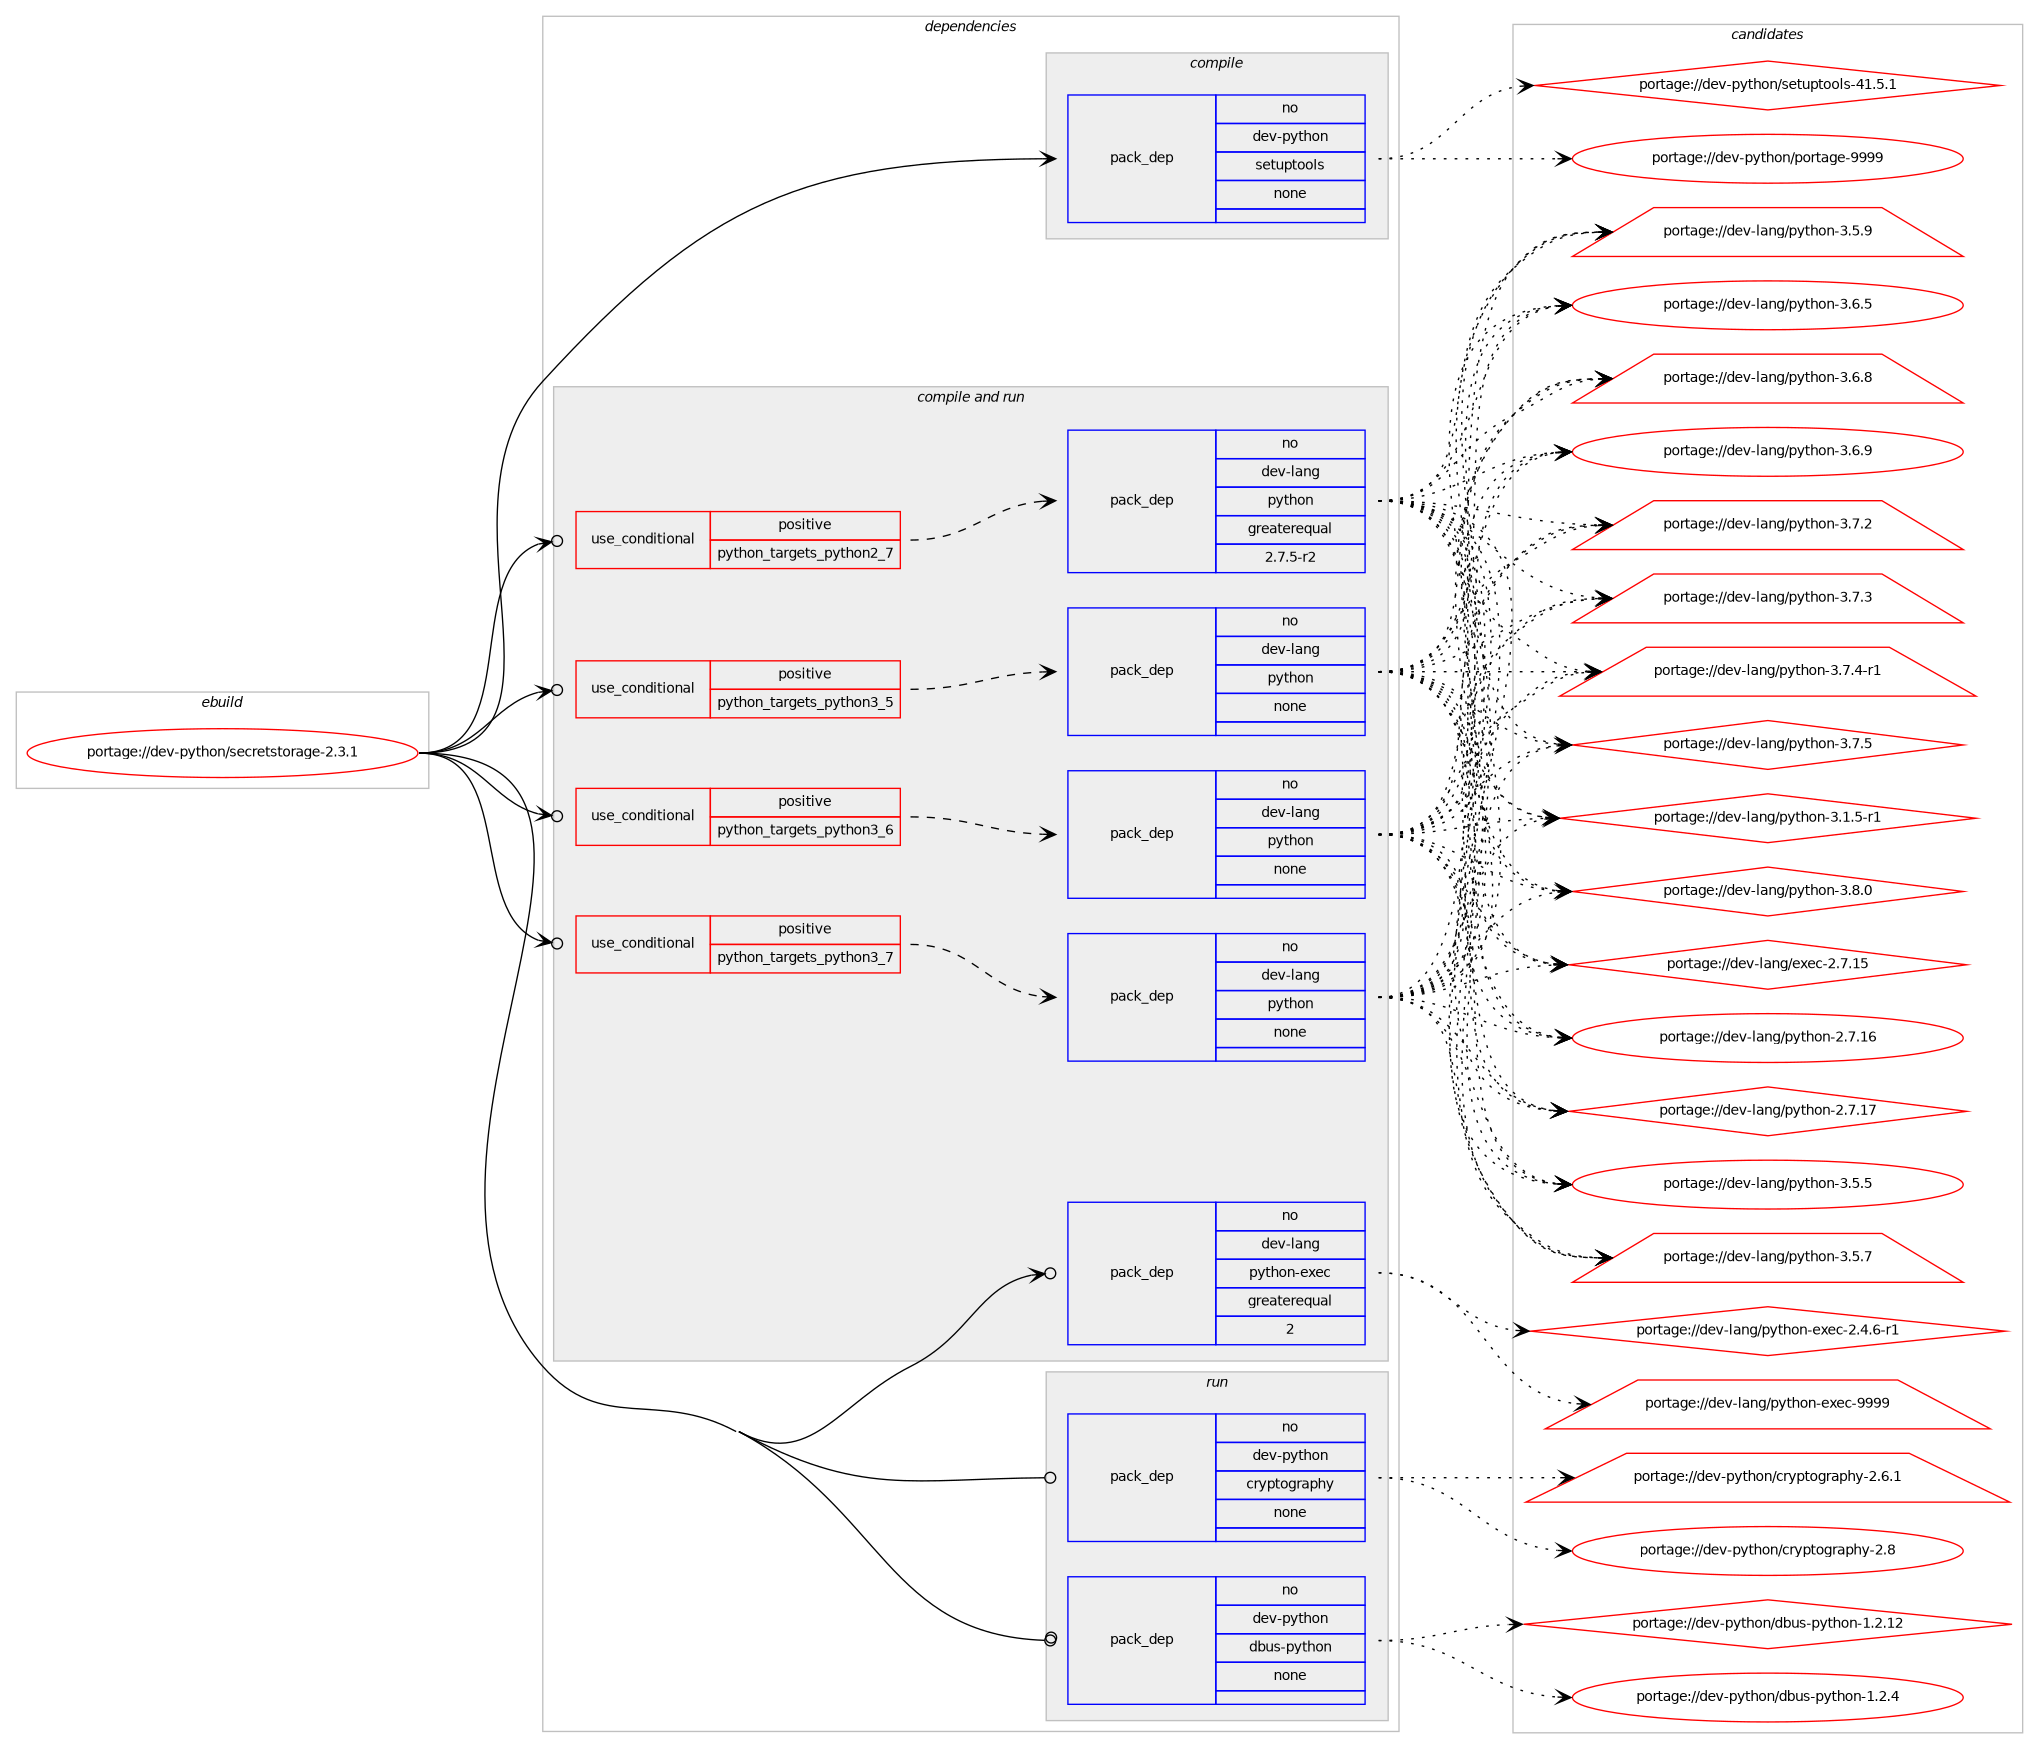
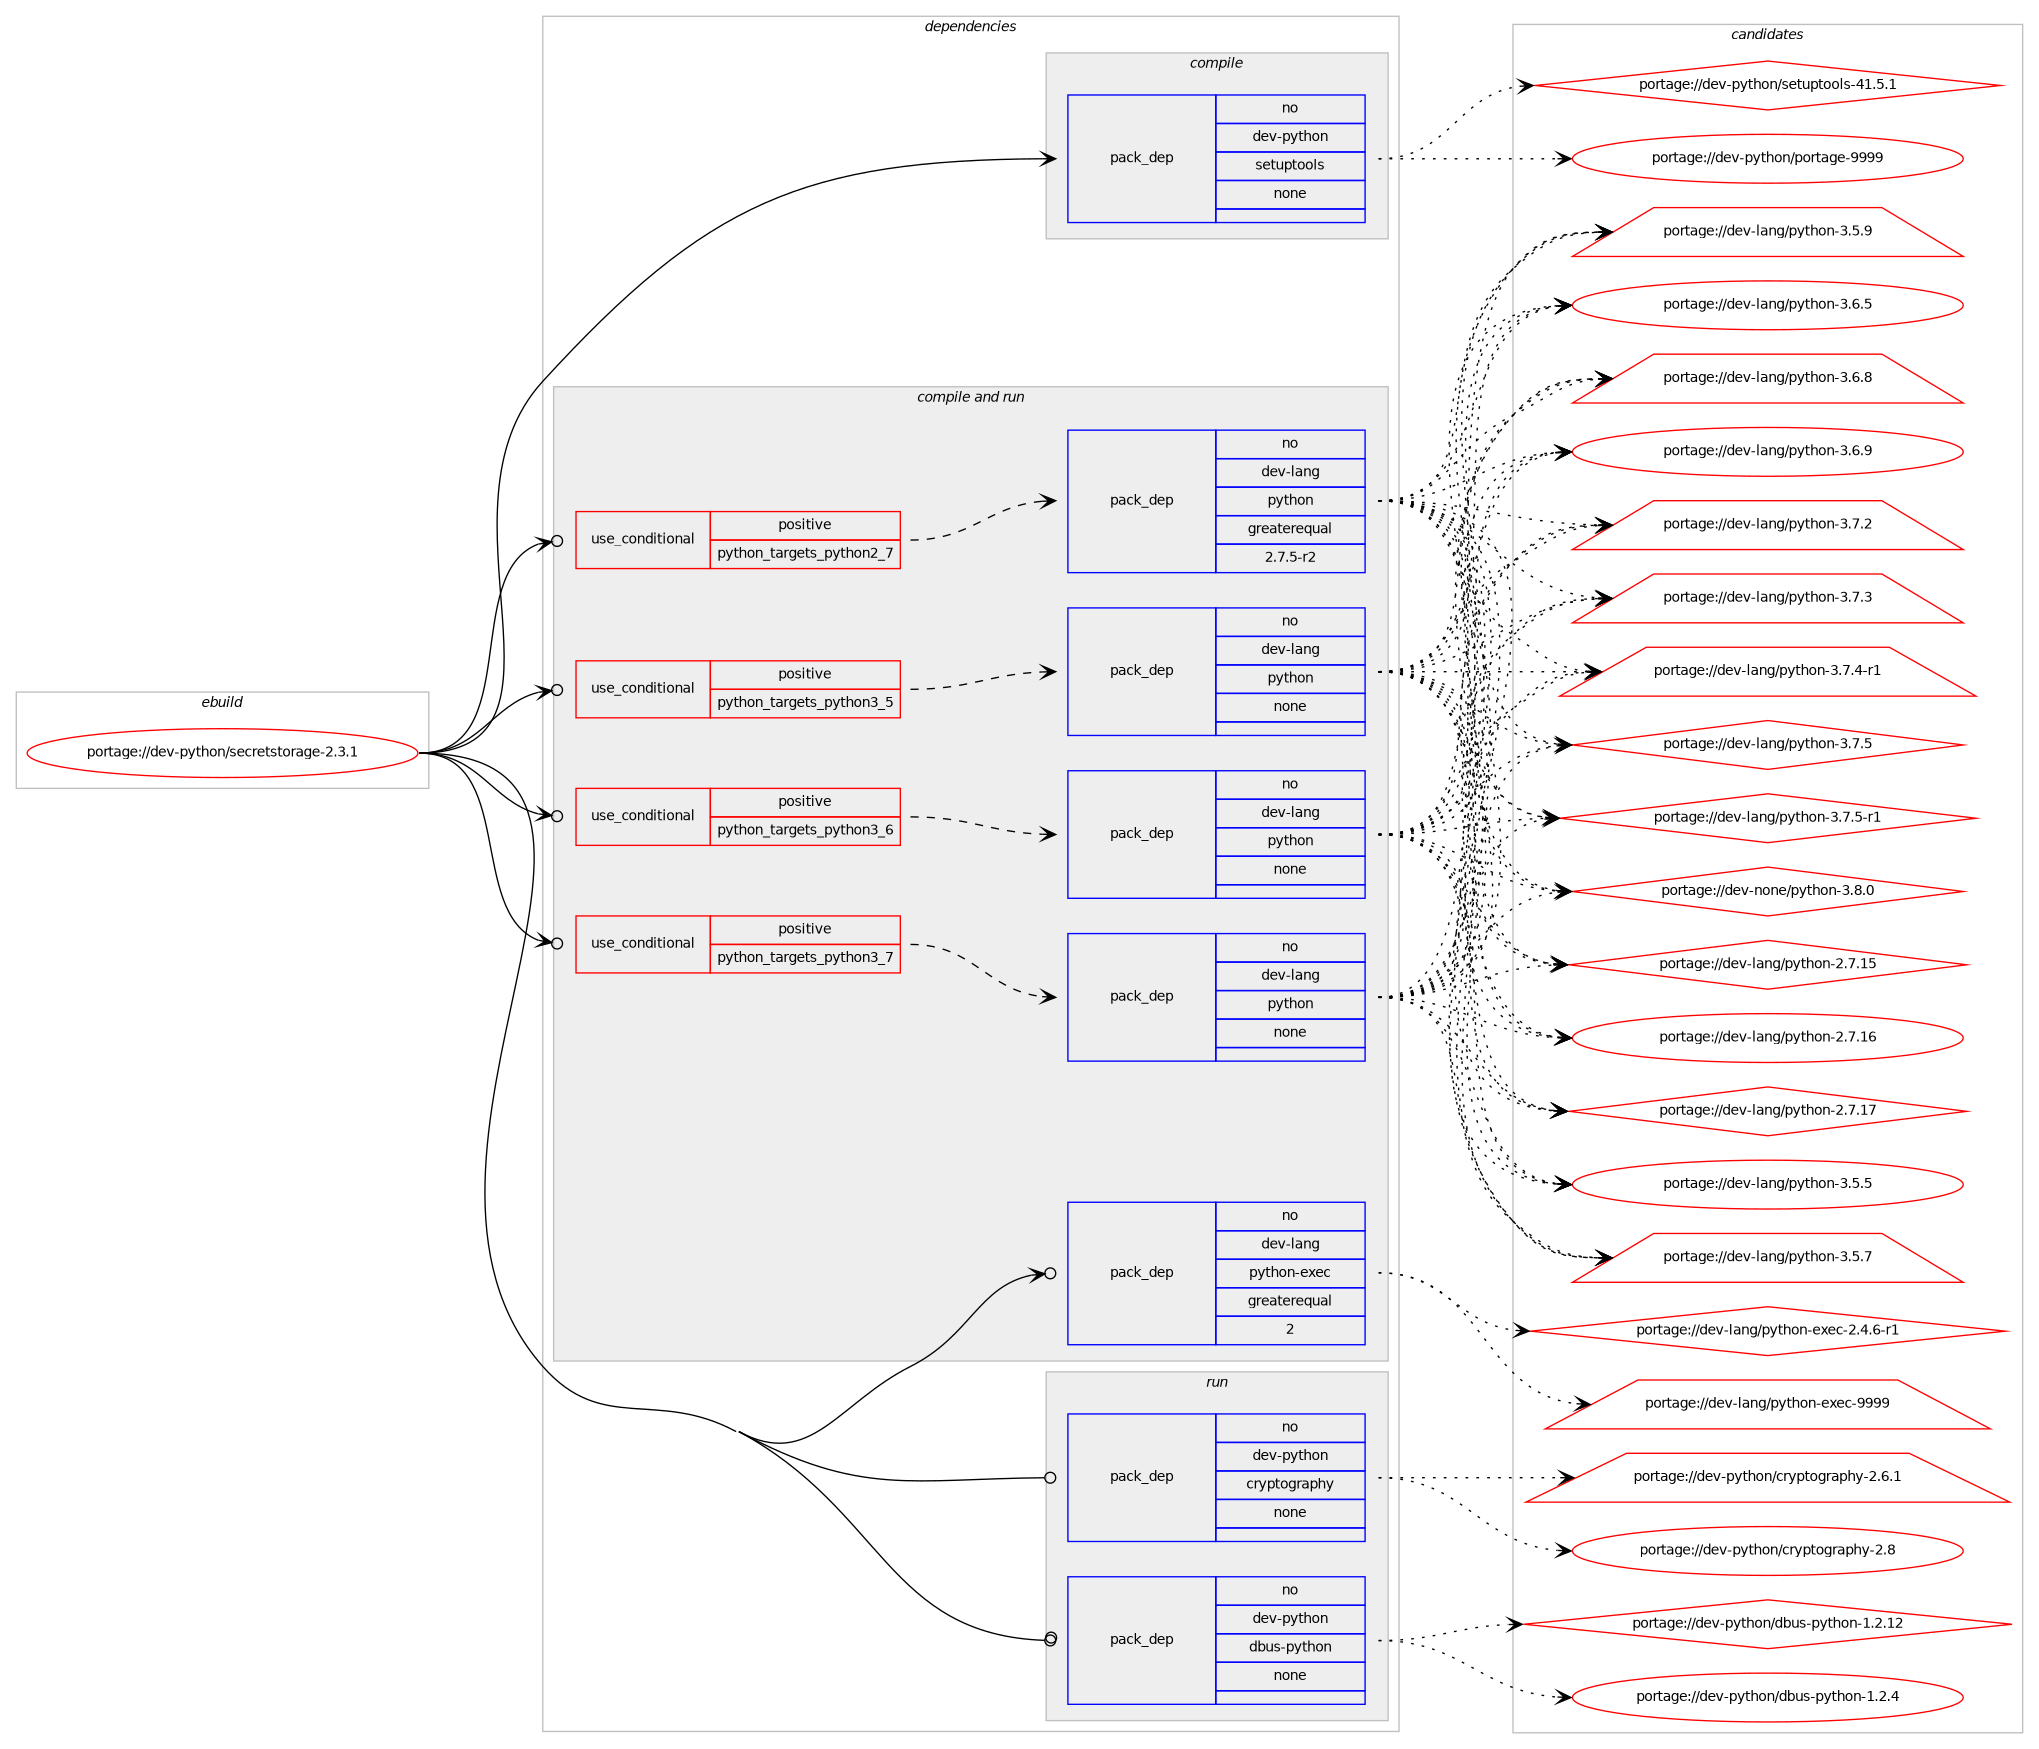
(1768, 818) -> (1768, 818)
(1768, 892) -> (1768, 892)
(1768, 965) -> (1768, 965)
